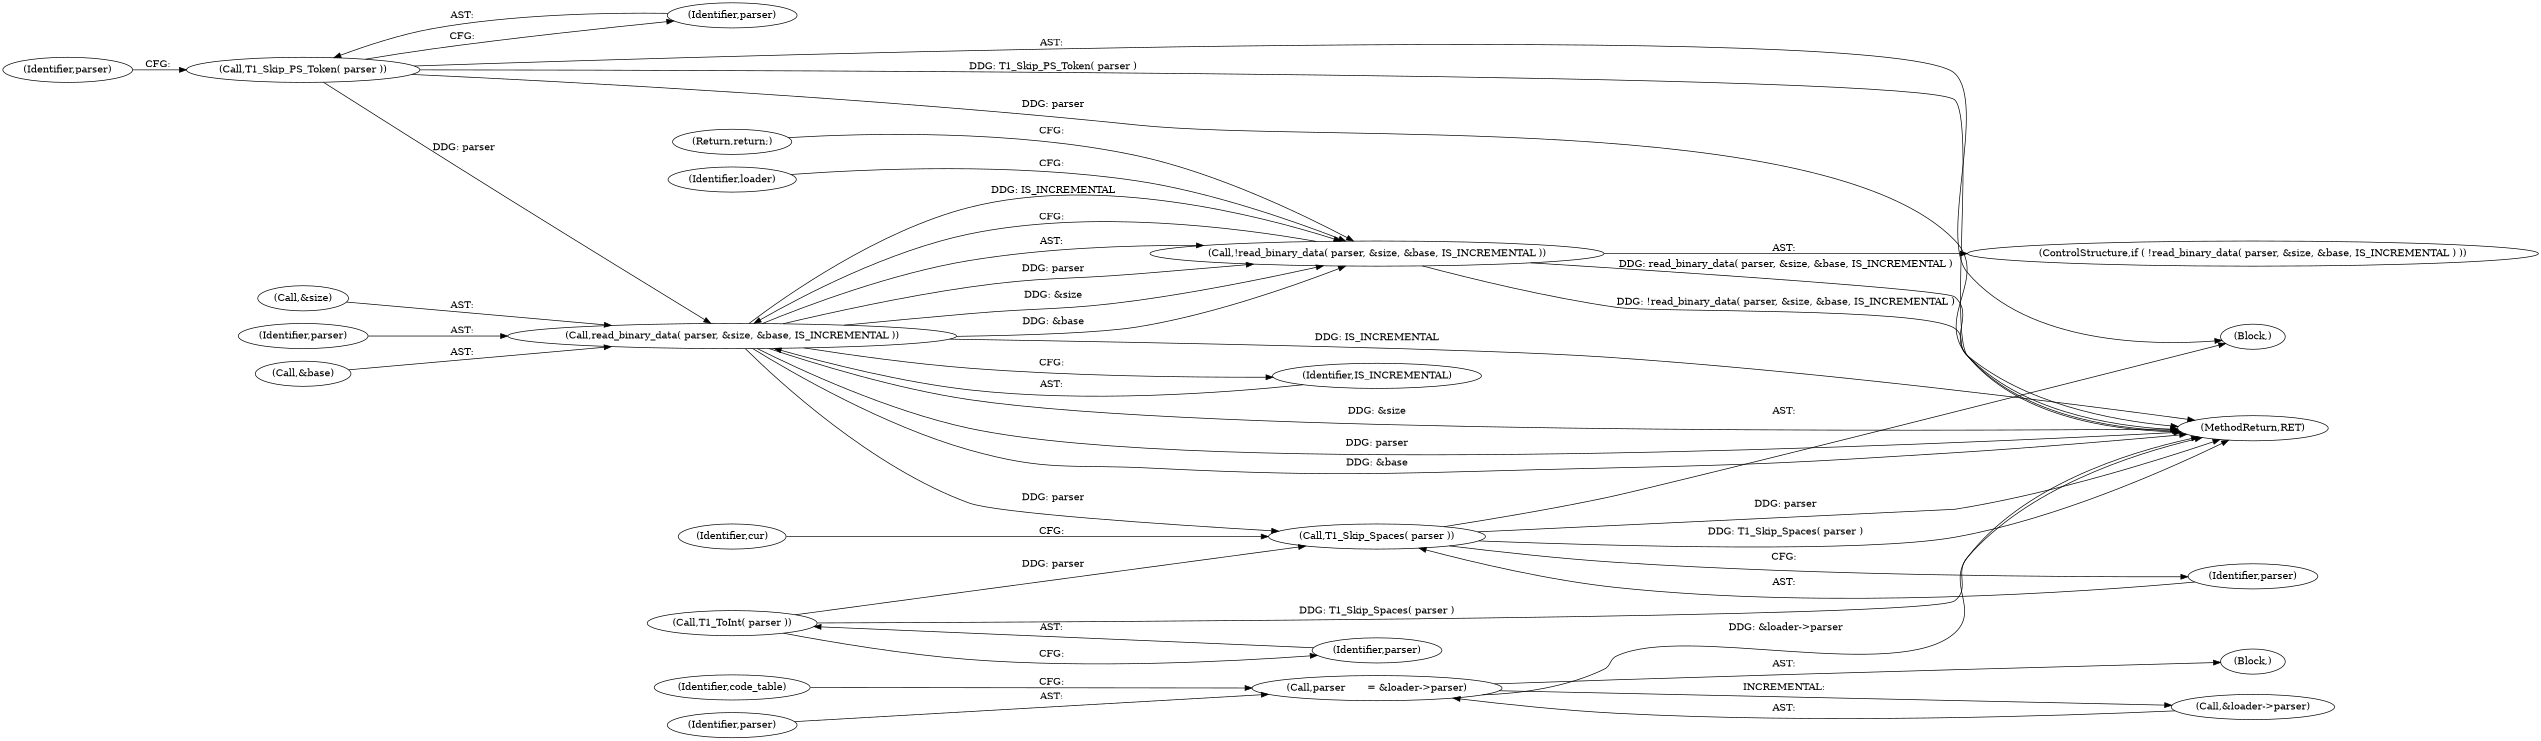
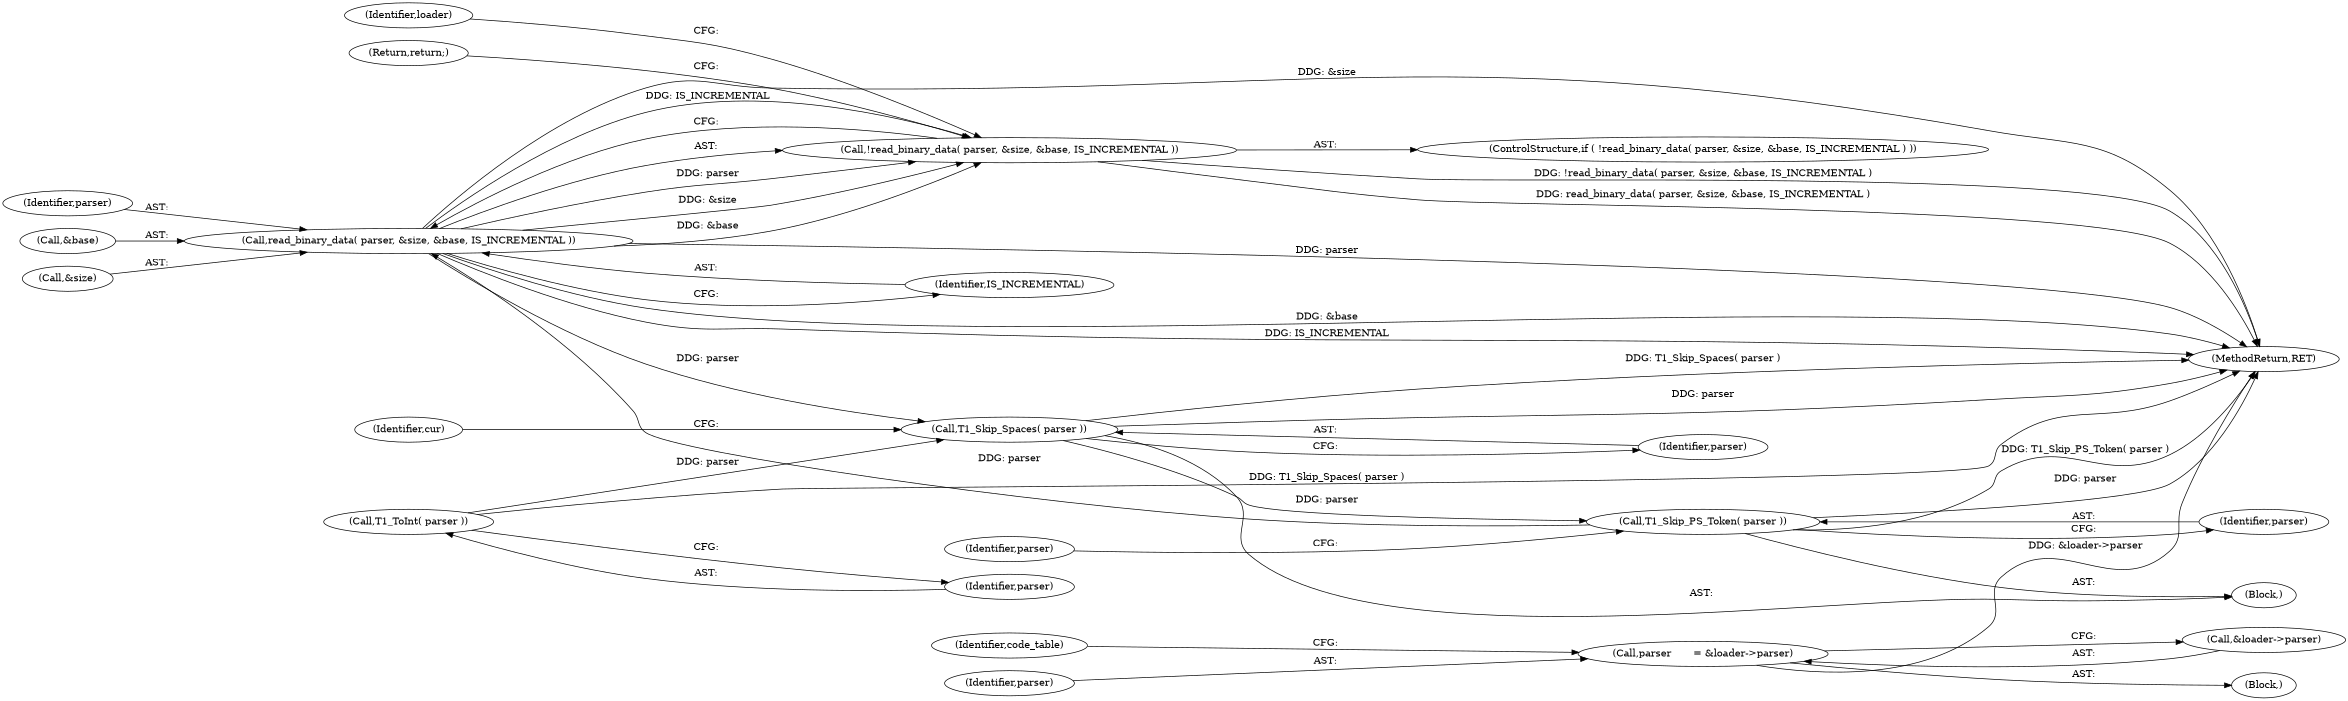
none -> (1315, 513)
(1786, 688) -> (2085, 637)
